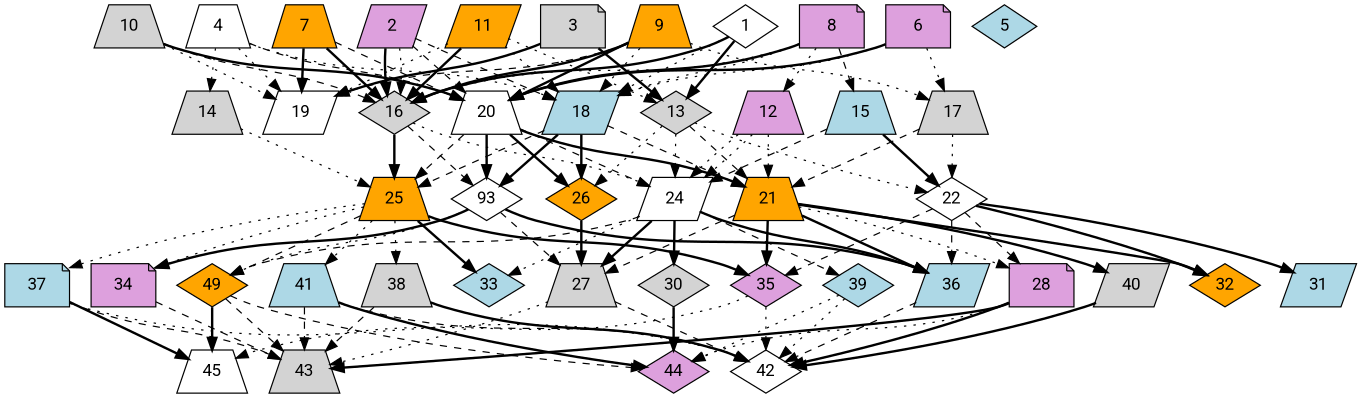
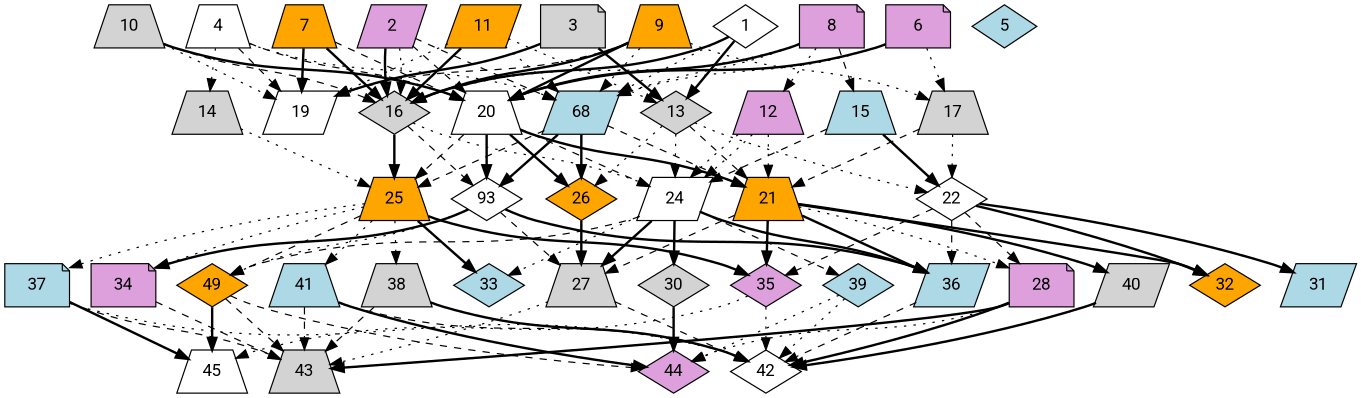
(255, 65) -> (255, 65)
(581, 113) -> (581, 113)
